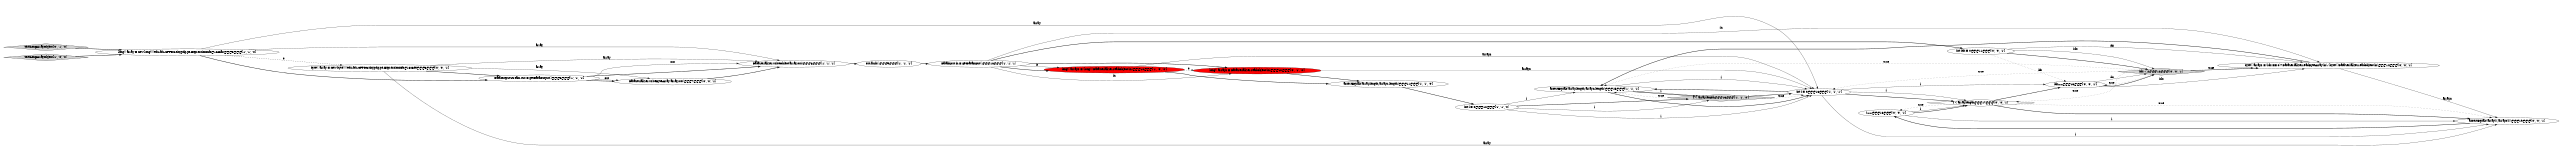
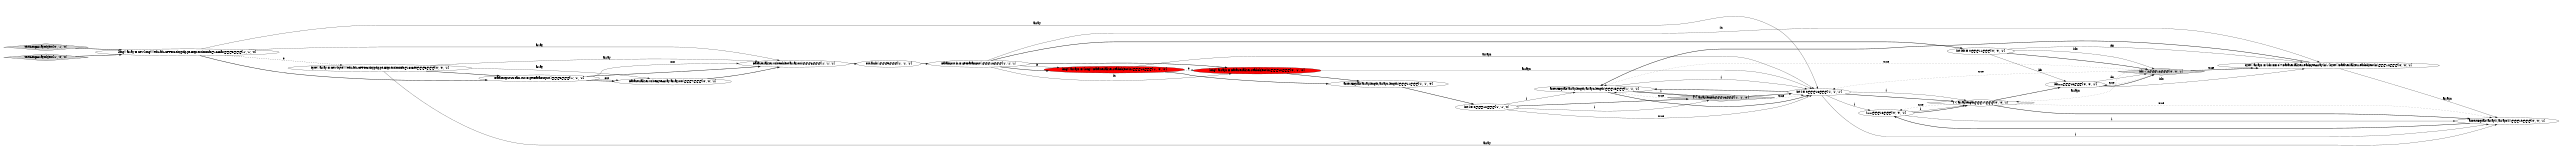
(2027, 68) -> (2027, 68)
(1943, 85) -> (1847, 104)
(2075, 91) -> (2075, 91)
(1661, 117) -> (1661, 117)
